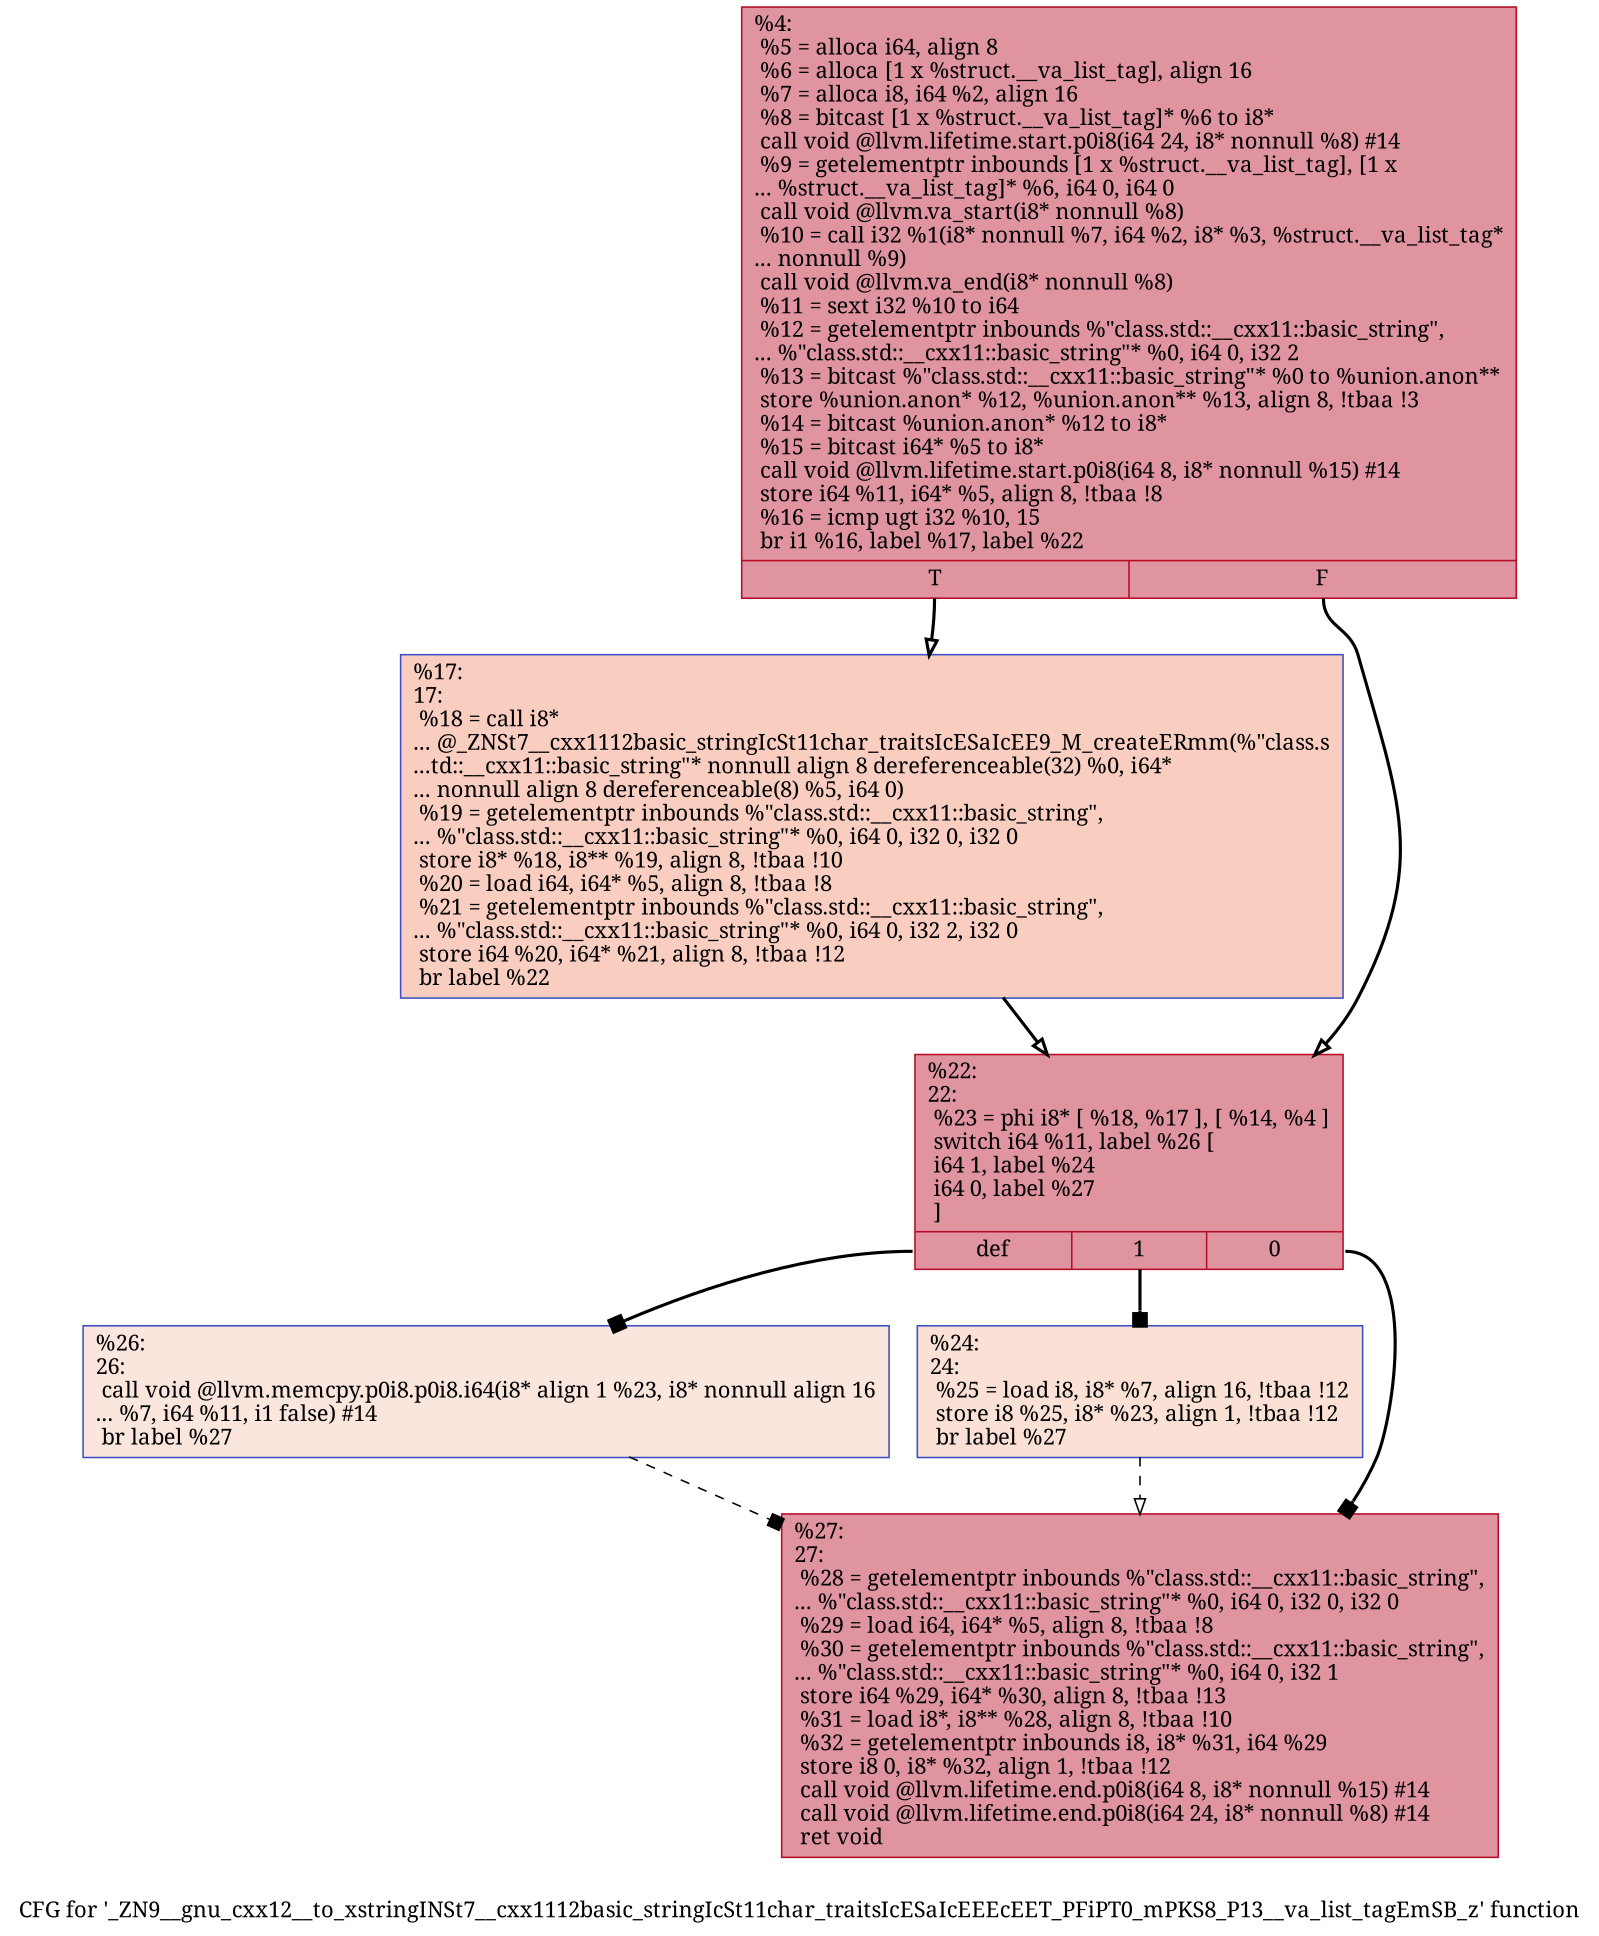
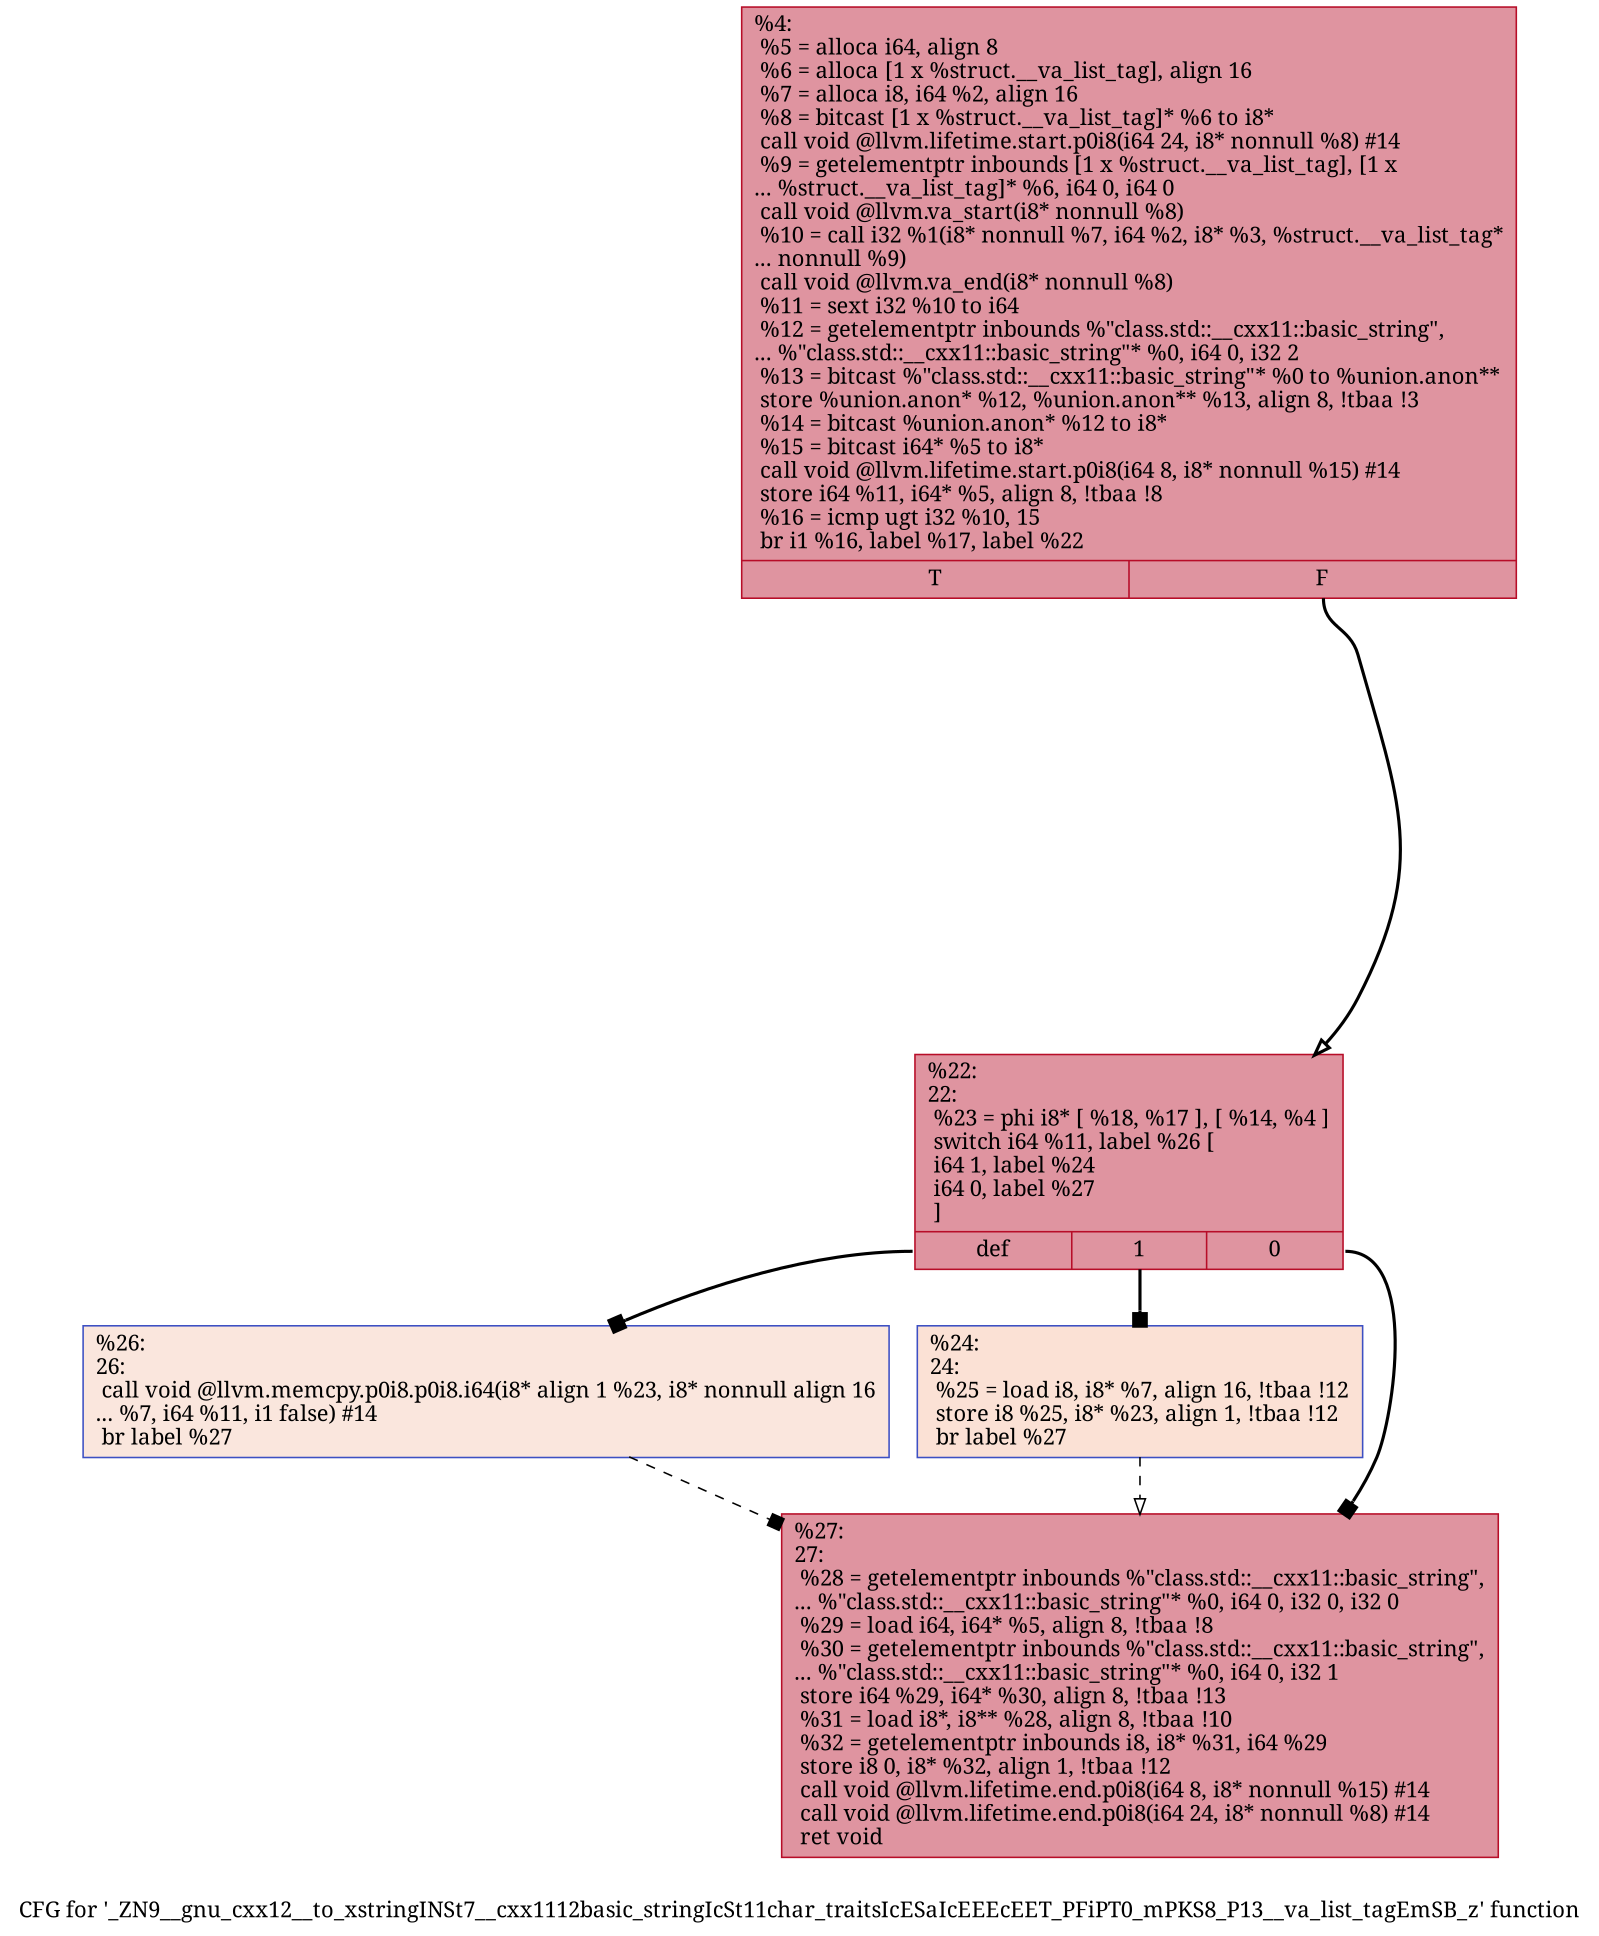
(872, 826) -> none
